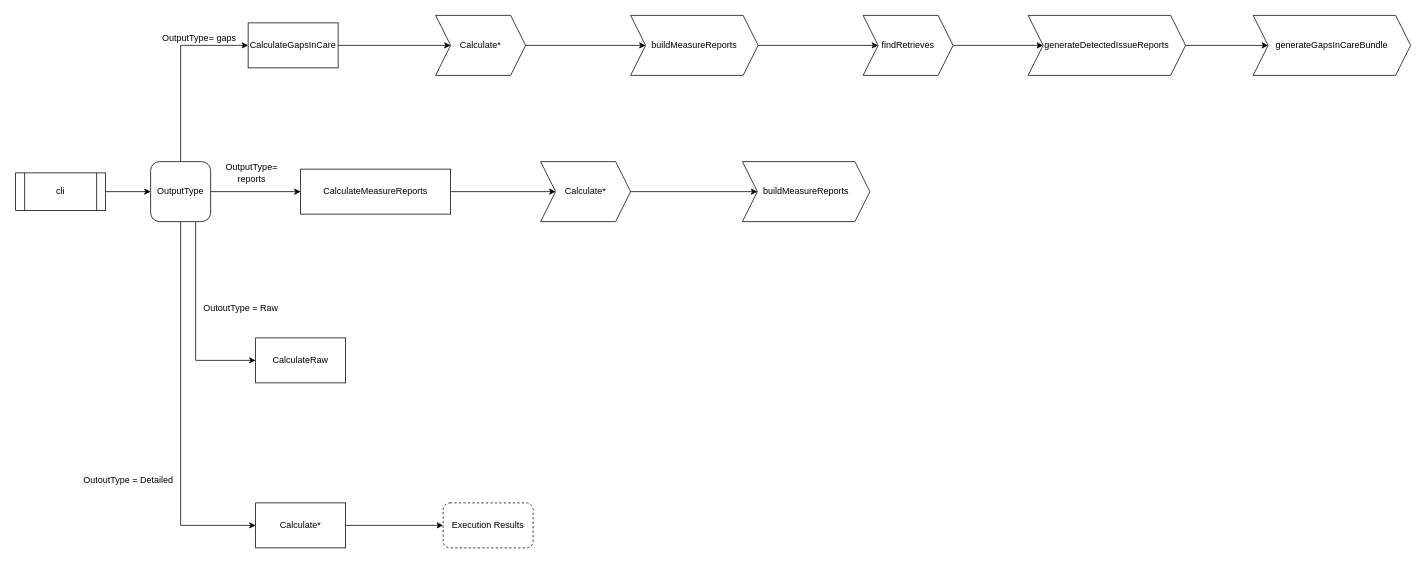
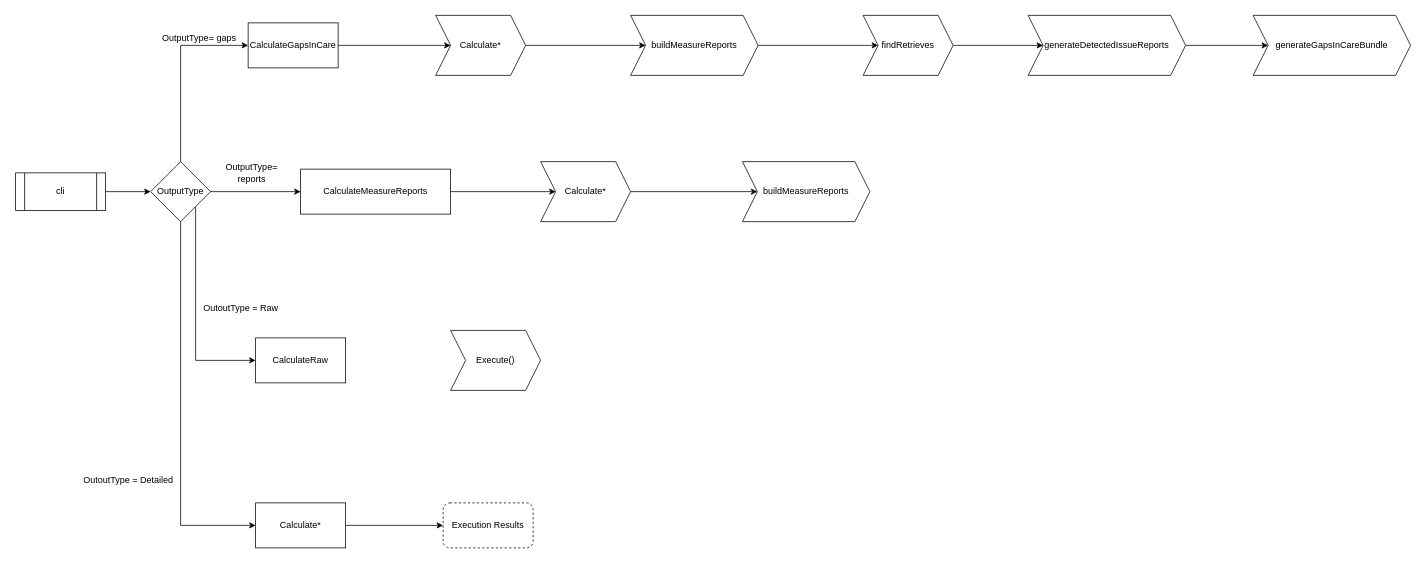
(180, 192) -> (180, 192)
none -> (495, 360)
